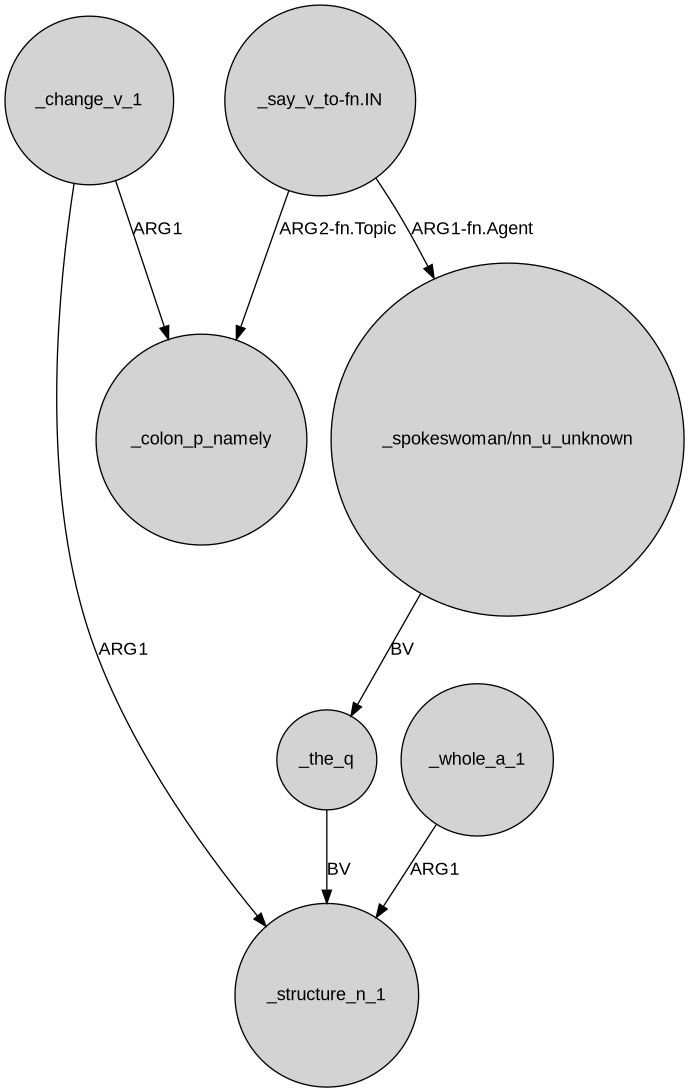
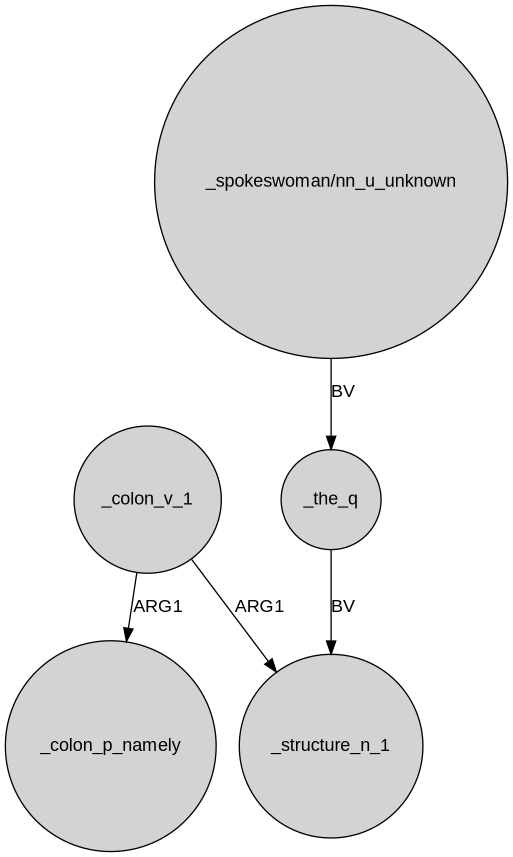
(89, 100) -> (148, 500)
(320, 100) -> none
(477, 760) -> none
